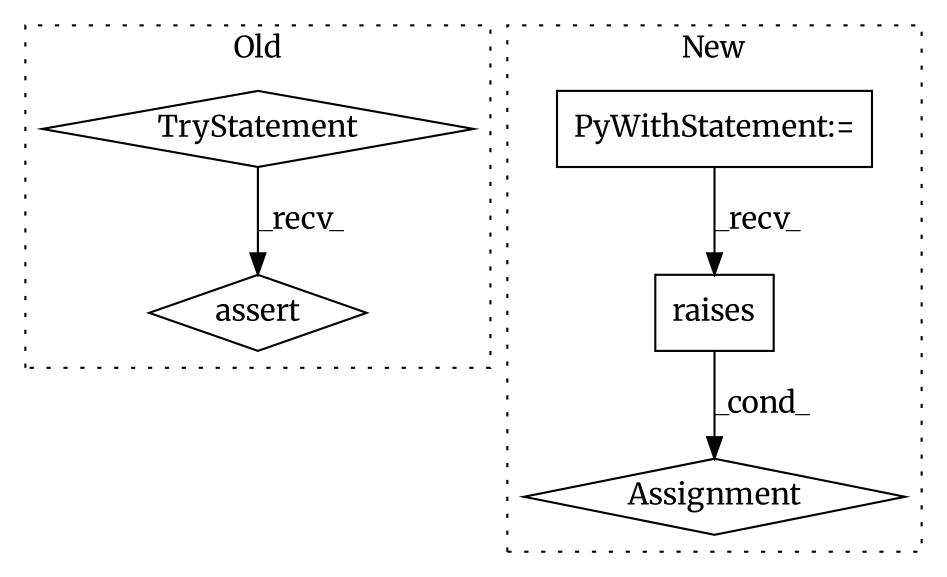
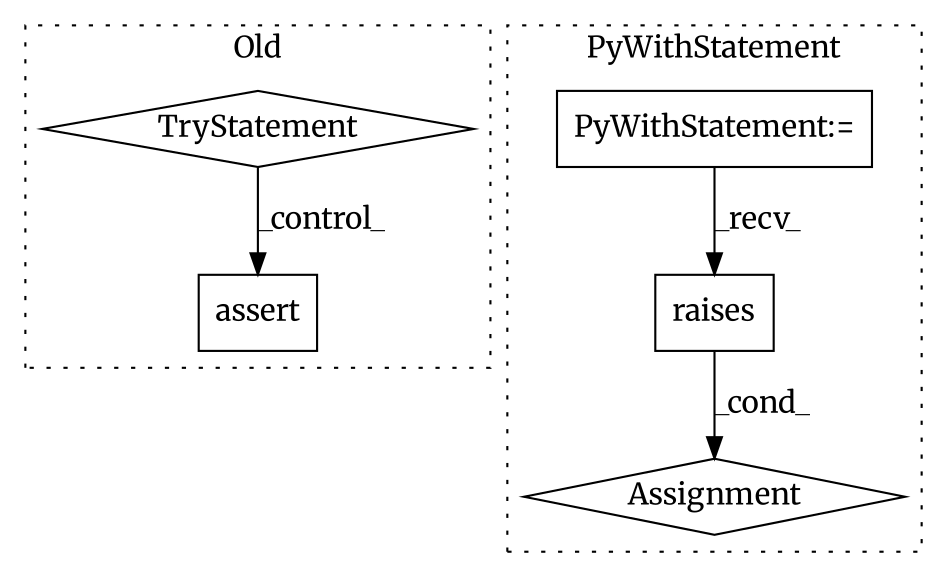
(714, 50) -> (714, 50)
(301, 221) -> (322, 221)
(258, 313) -> (258, 313)
